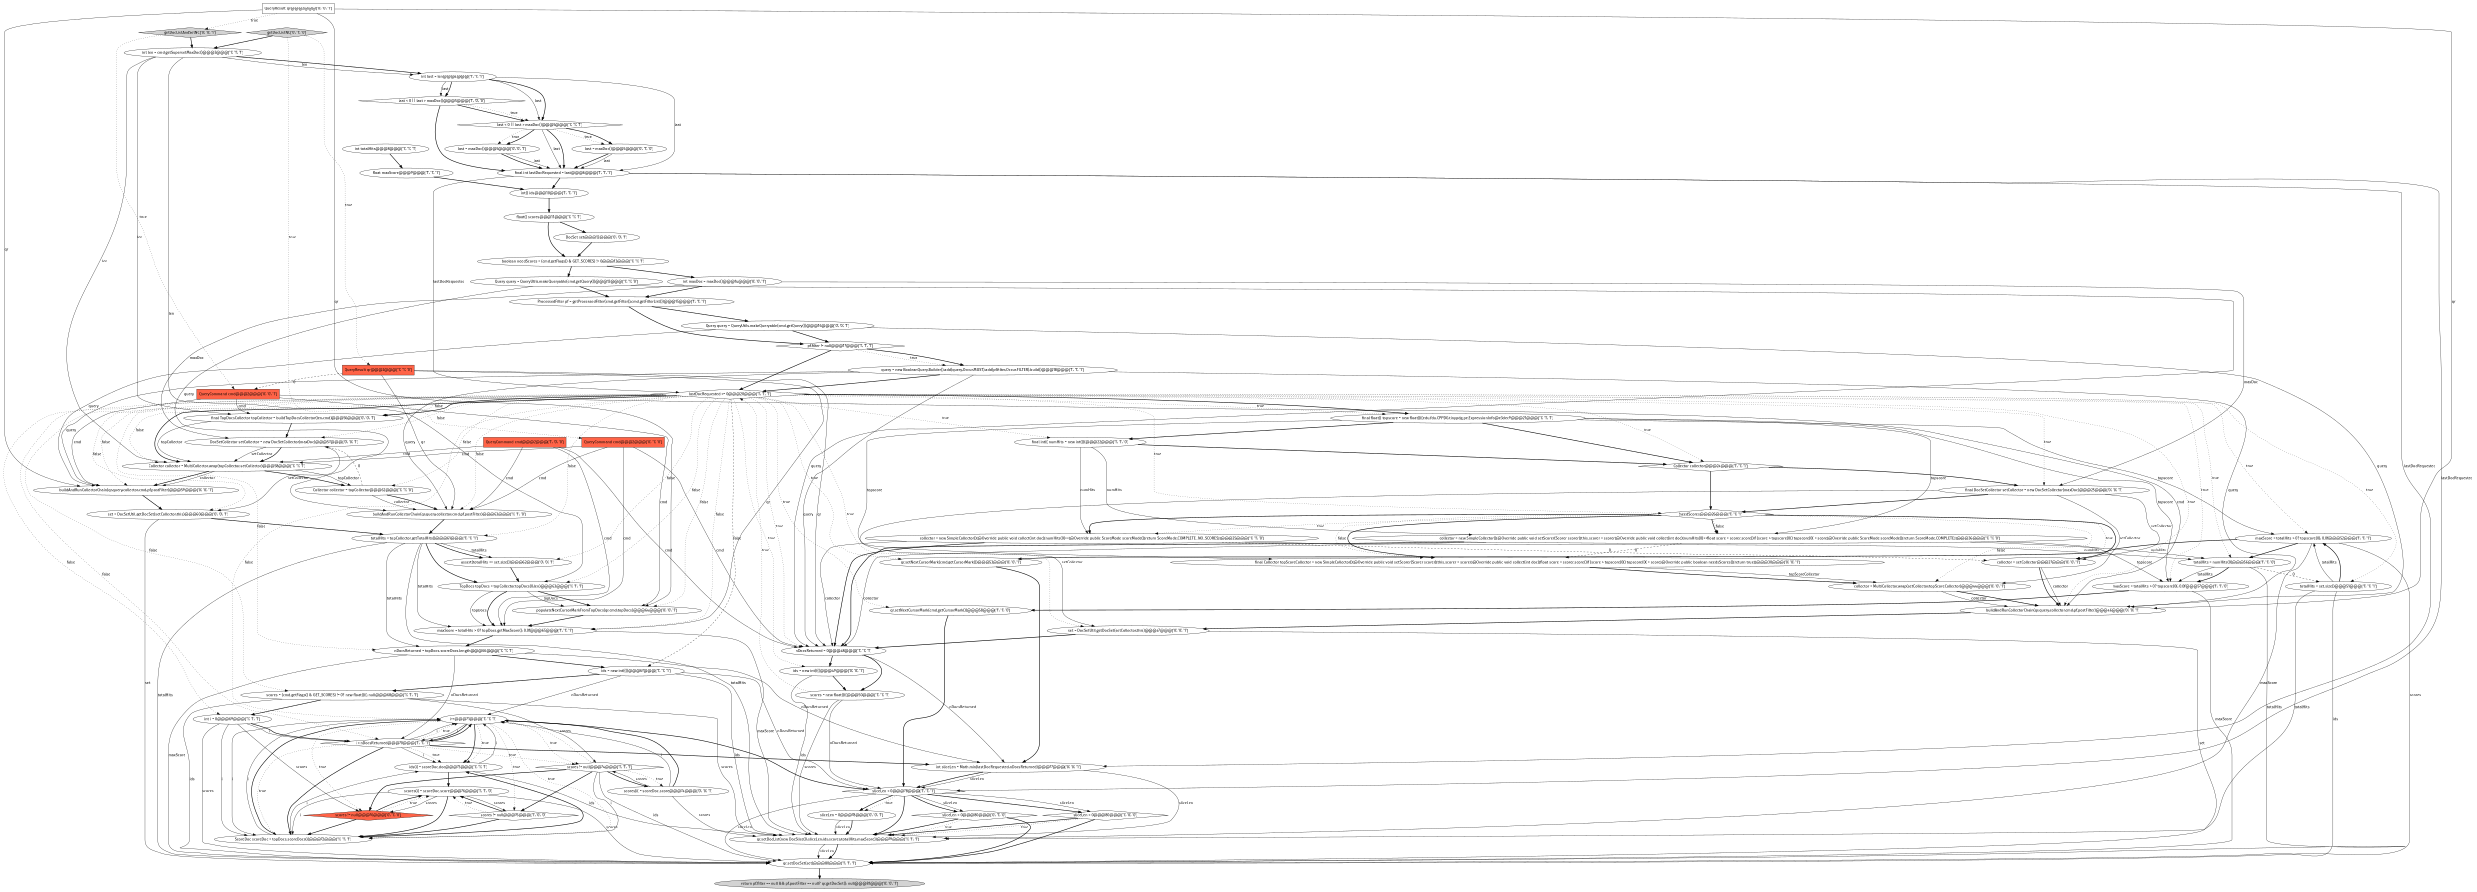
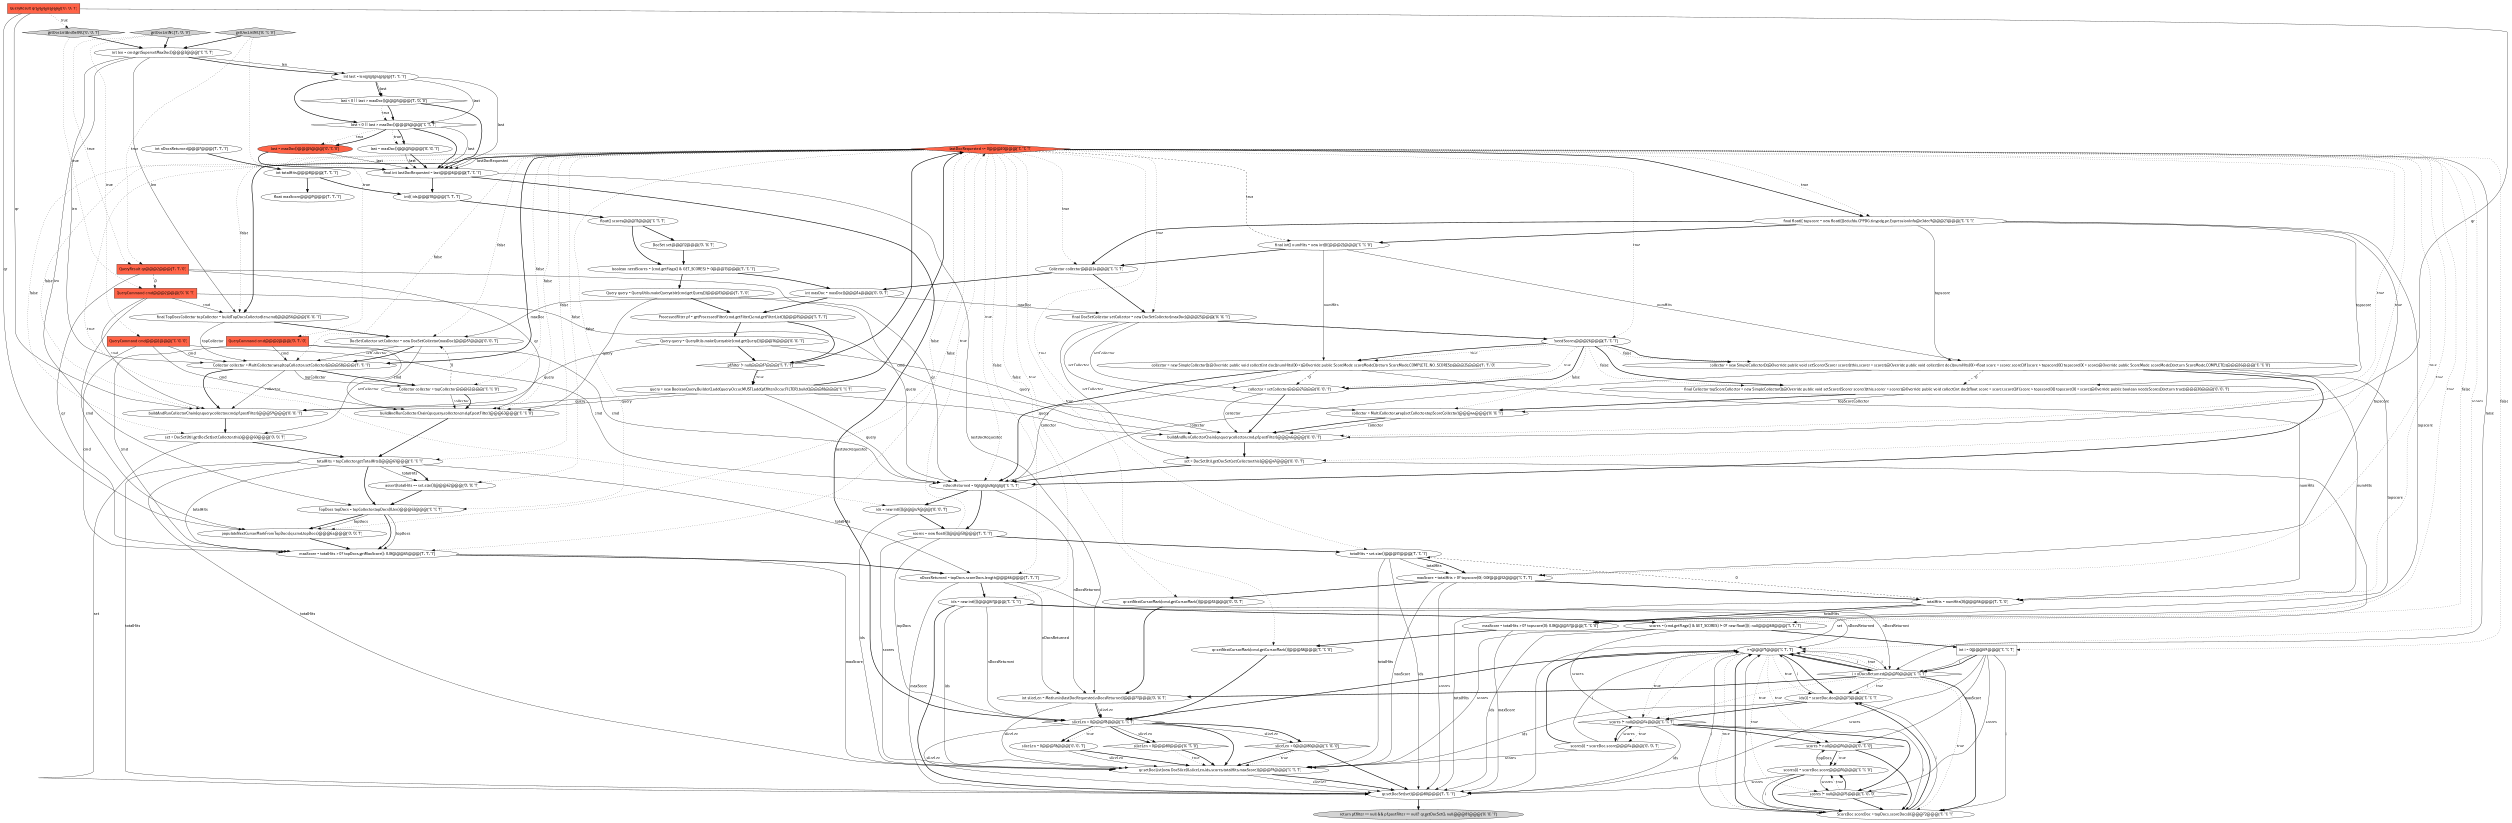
(298, 9) -> (44, 9)
none -> (170, 33)
none -> (192, 149)
(619, 149) -> (305, 149)
(477, 183) -> (358, 188)
(2439, 259) -> (916, 351)
(433, 362) -> (688, 152)
(730, 394) -> (991, 149)
(66, 414) -> (2475, 174)
(901, 417) -> (1190, 161)
(1711, 466) -> (1086, 269)
(1711, 489) -> (969, 281)
(1711, 514) -> (1586, 341)
(733, 544) -> (1029, 390)
none -> (1167, 545)
(249, 562) -> (2478, 401)
(232, 719) -> (1987, 650)
(843, 743) -> (904, 626)
none -> (1965, 752)
(302, 767) -> (1973, 698)
(448, 776) -> (1738, 710)
(431, 803) -> (1824, 758)
(368, 815) -> (1839, 746)
(968, 853) -> (1056, 787)
